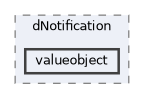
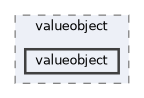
(72, 27) -> (72, 27)
